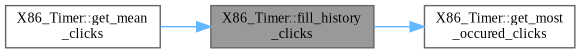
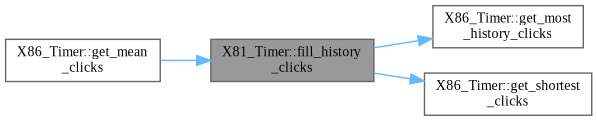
(292, 27) -> (292, 60)
(500, 27) -> (508, 27)
none -> (508, 94)
